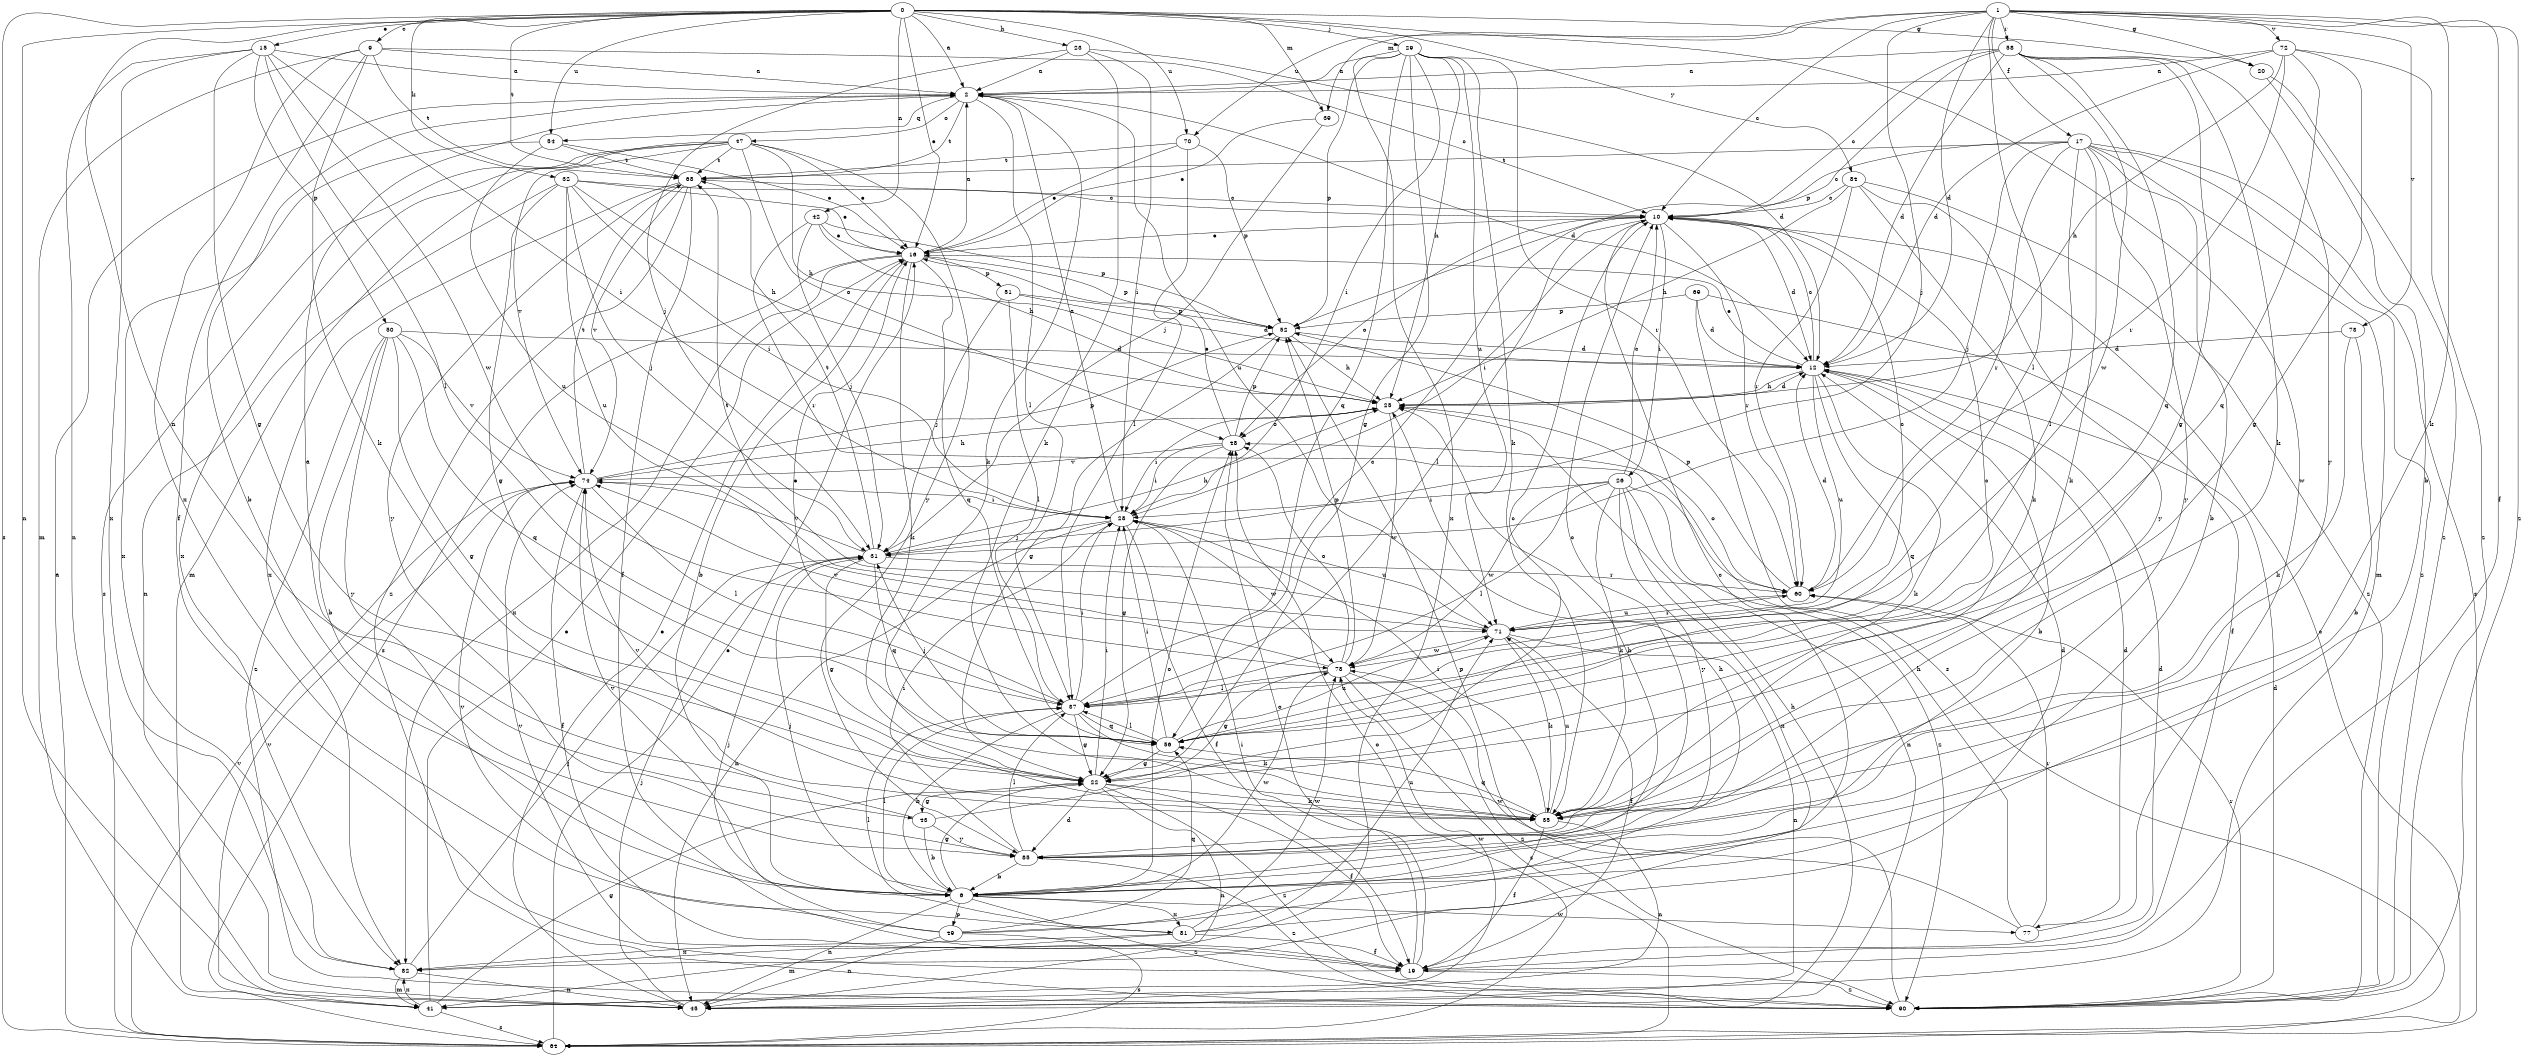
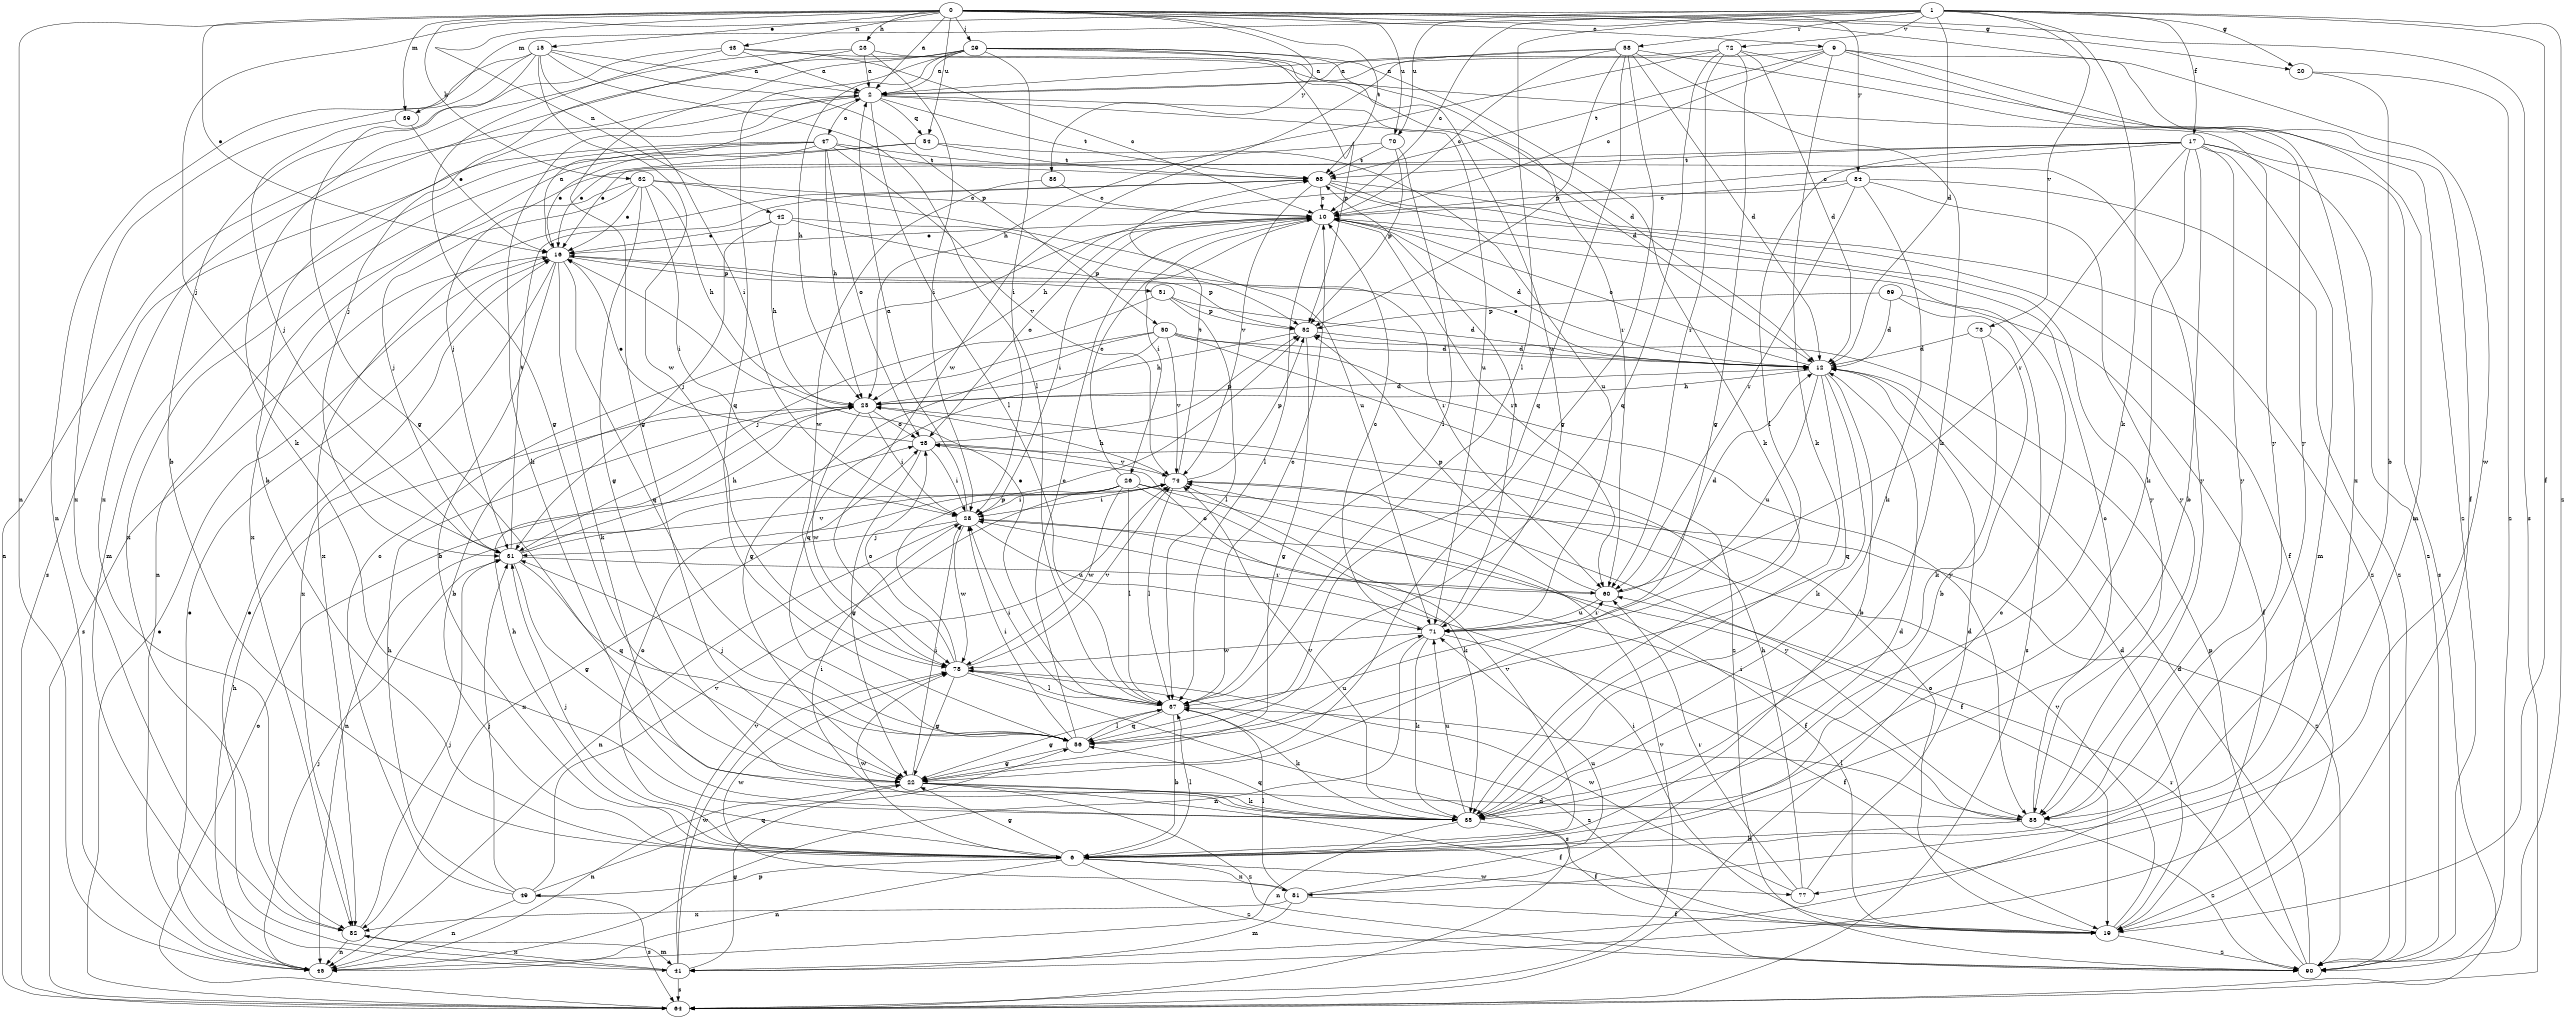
none -> (1053, 179)
(999, 789) -> (540, 392)
